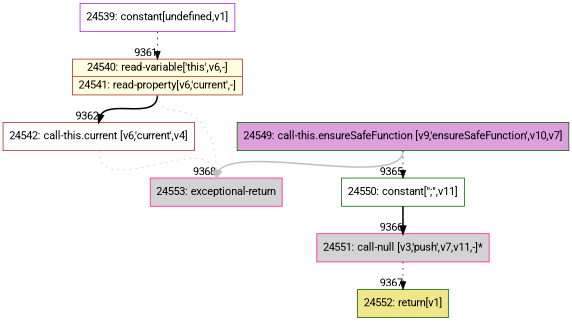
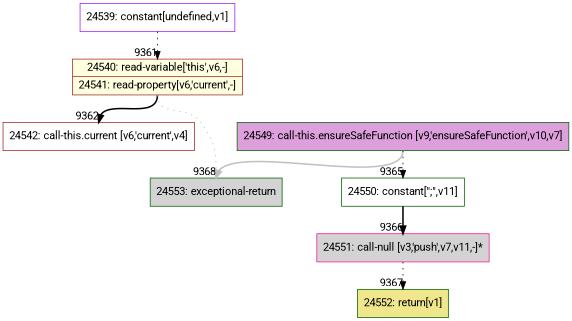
(154, 165) -> none
(216, 192) -> (216, 192)
